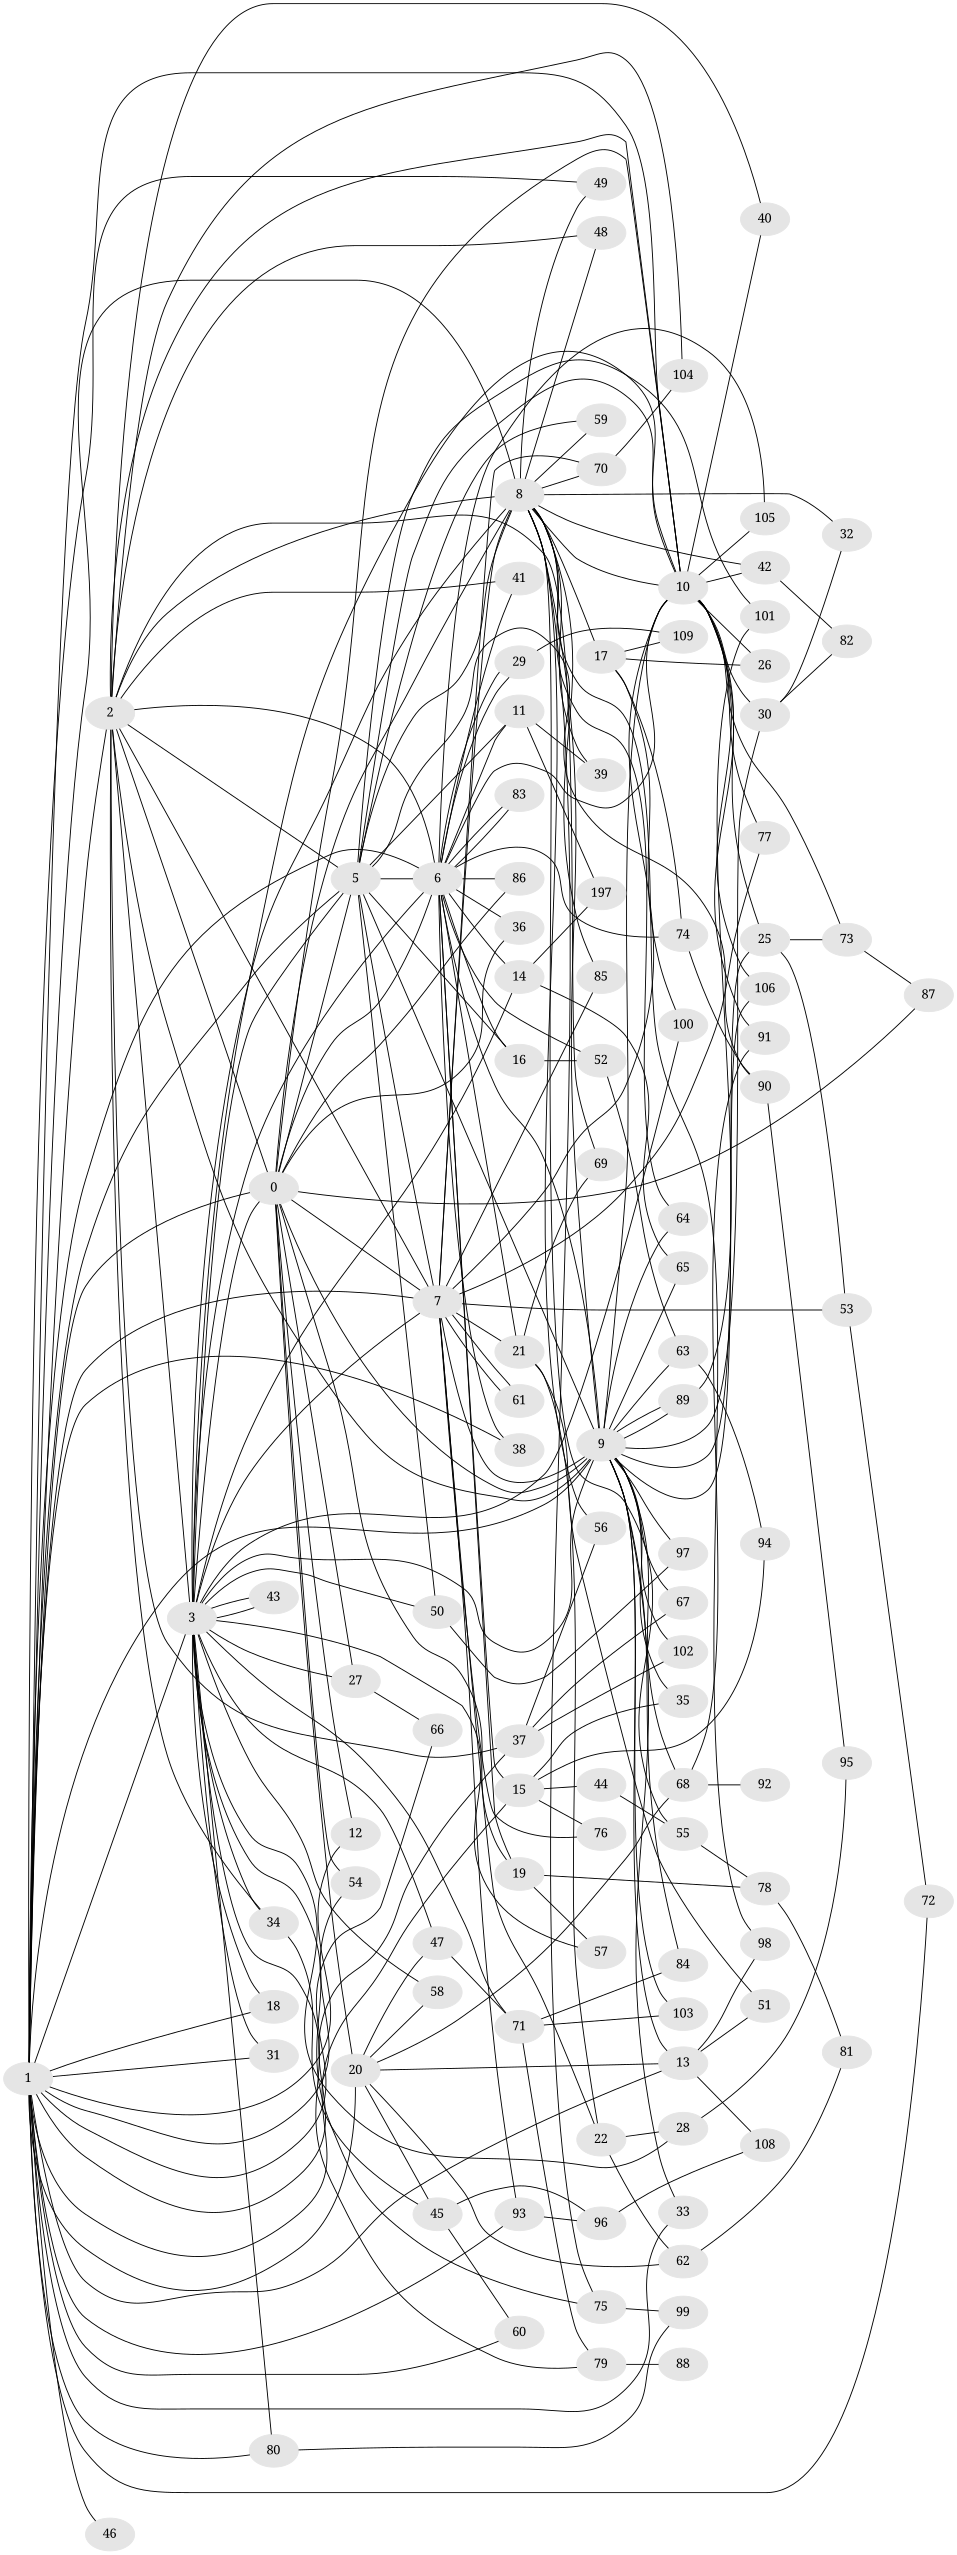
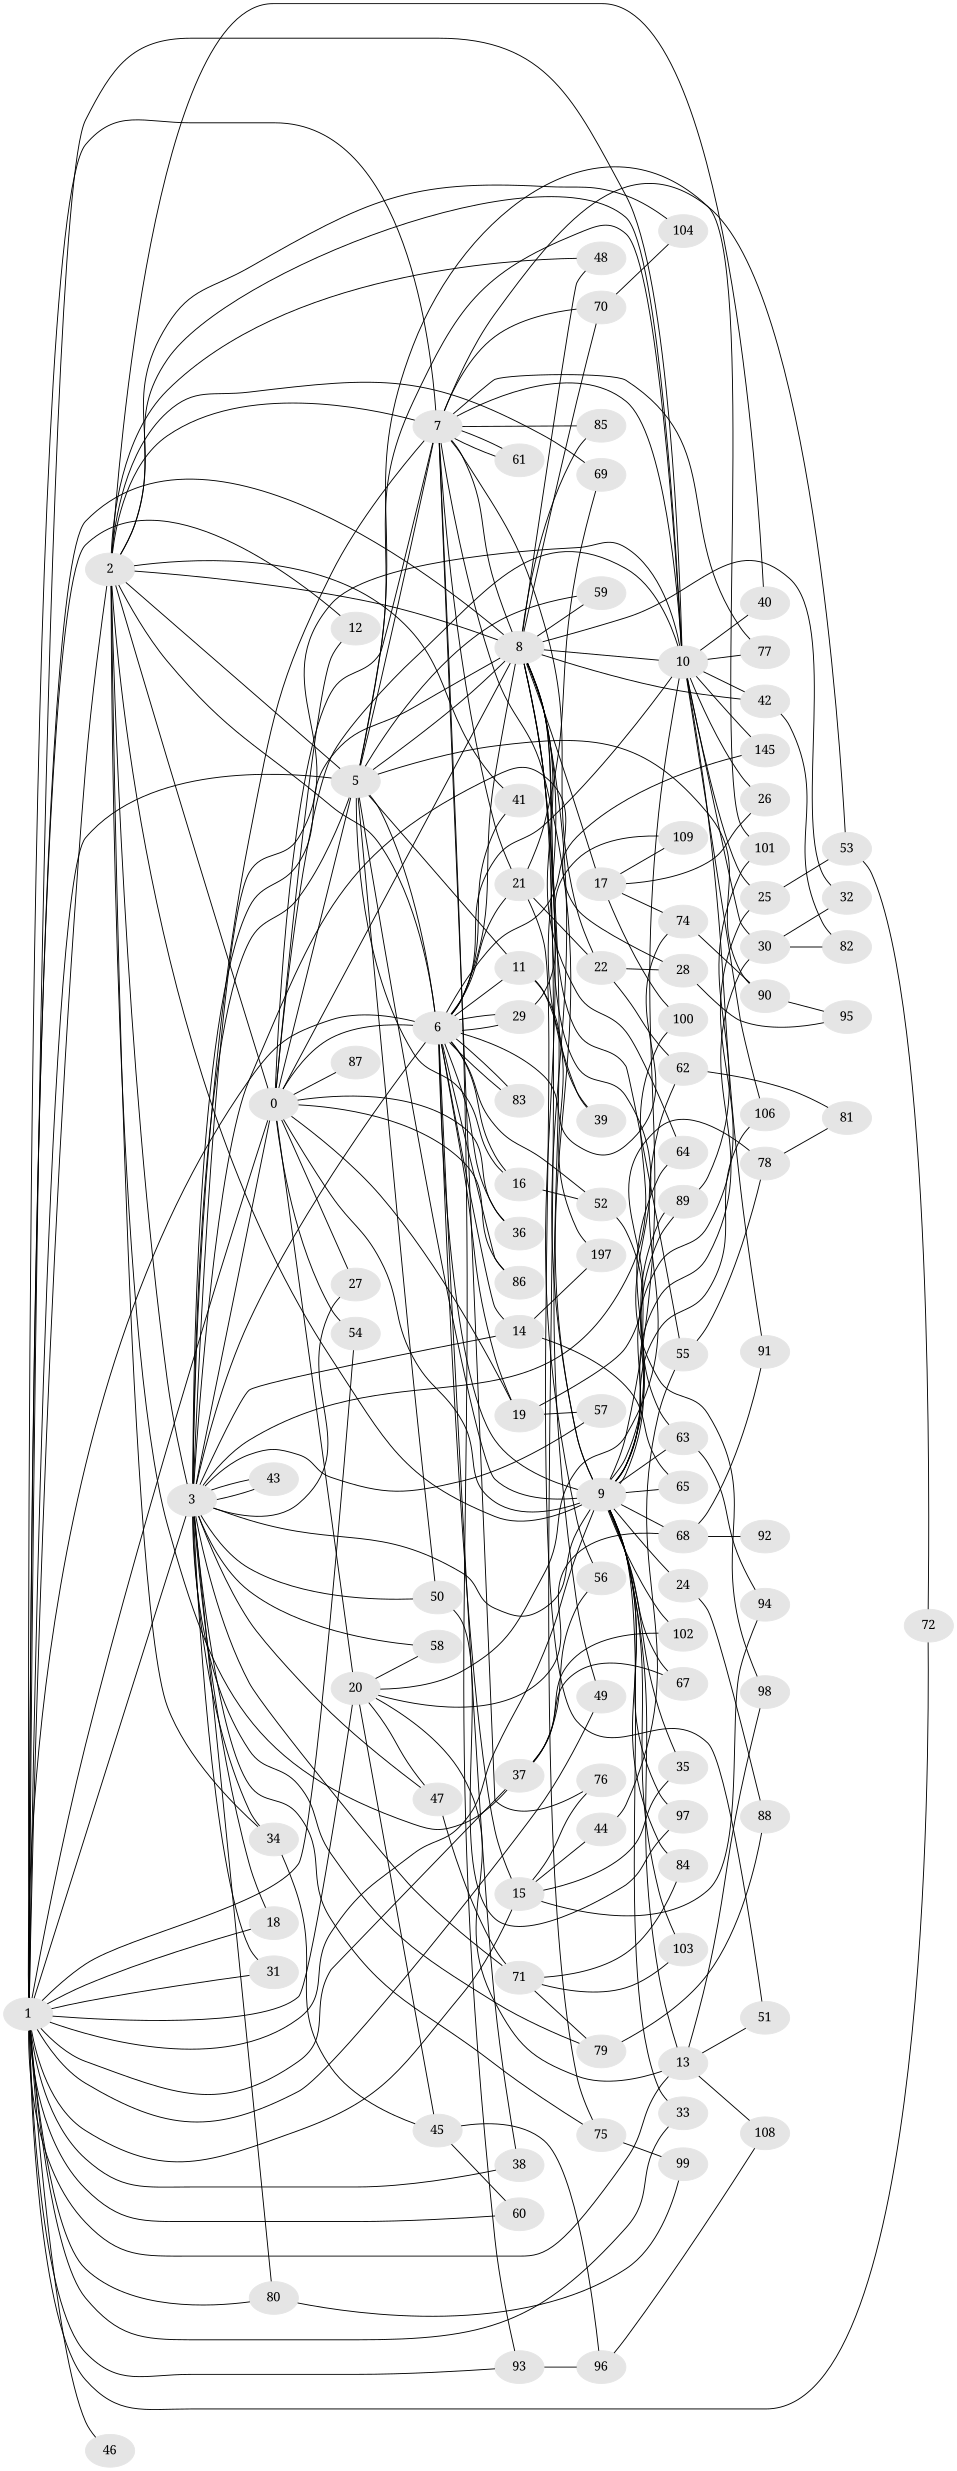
(765, 519) -> (765, 751)
none -> (487, 895)
(847, 940) -> none
none -> (683, 1586)
(438, 1730) -> none
